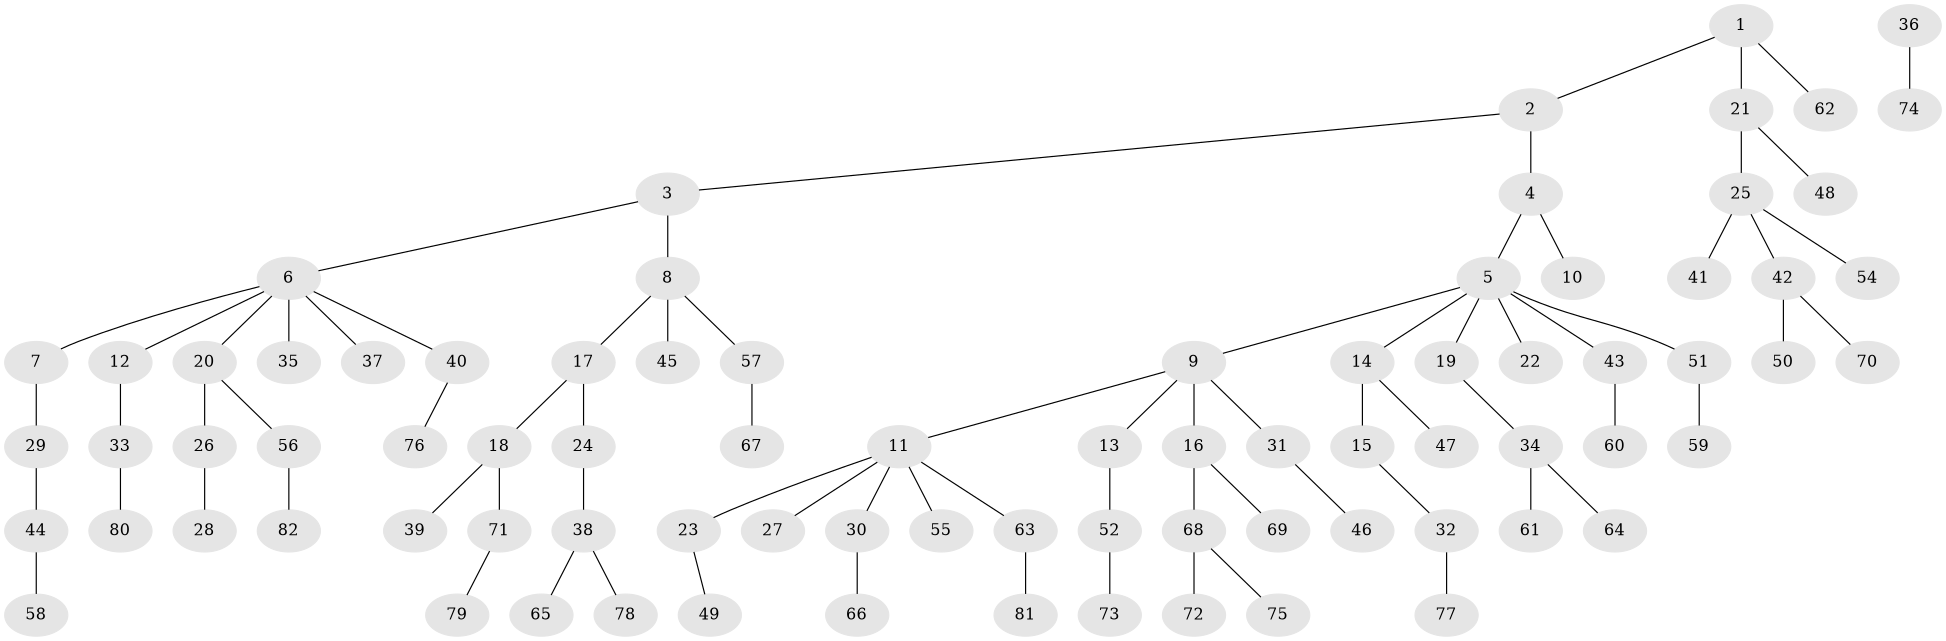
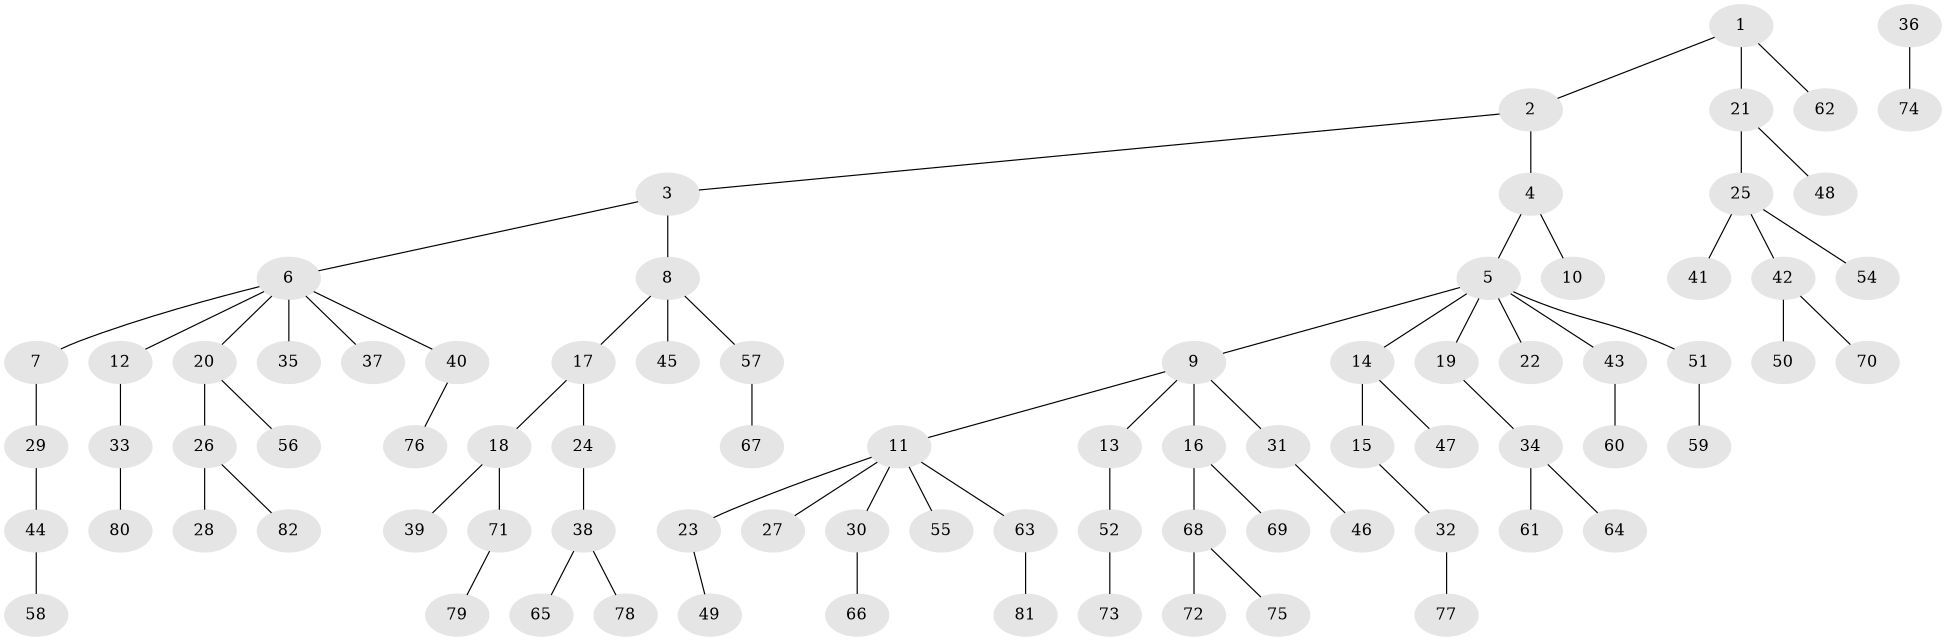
(289, 489) -> (247, 489)
